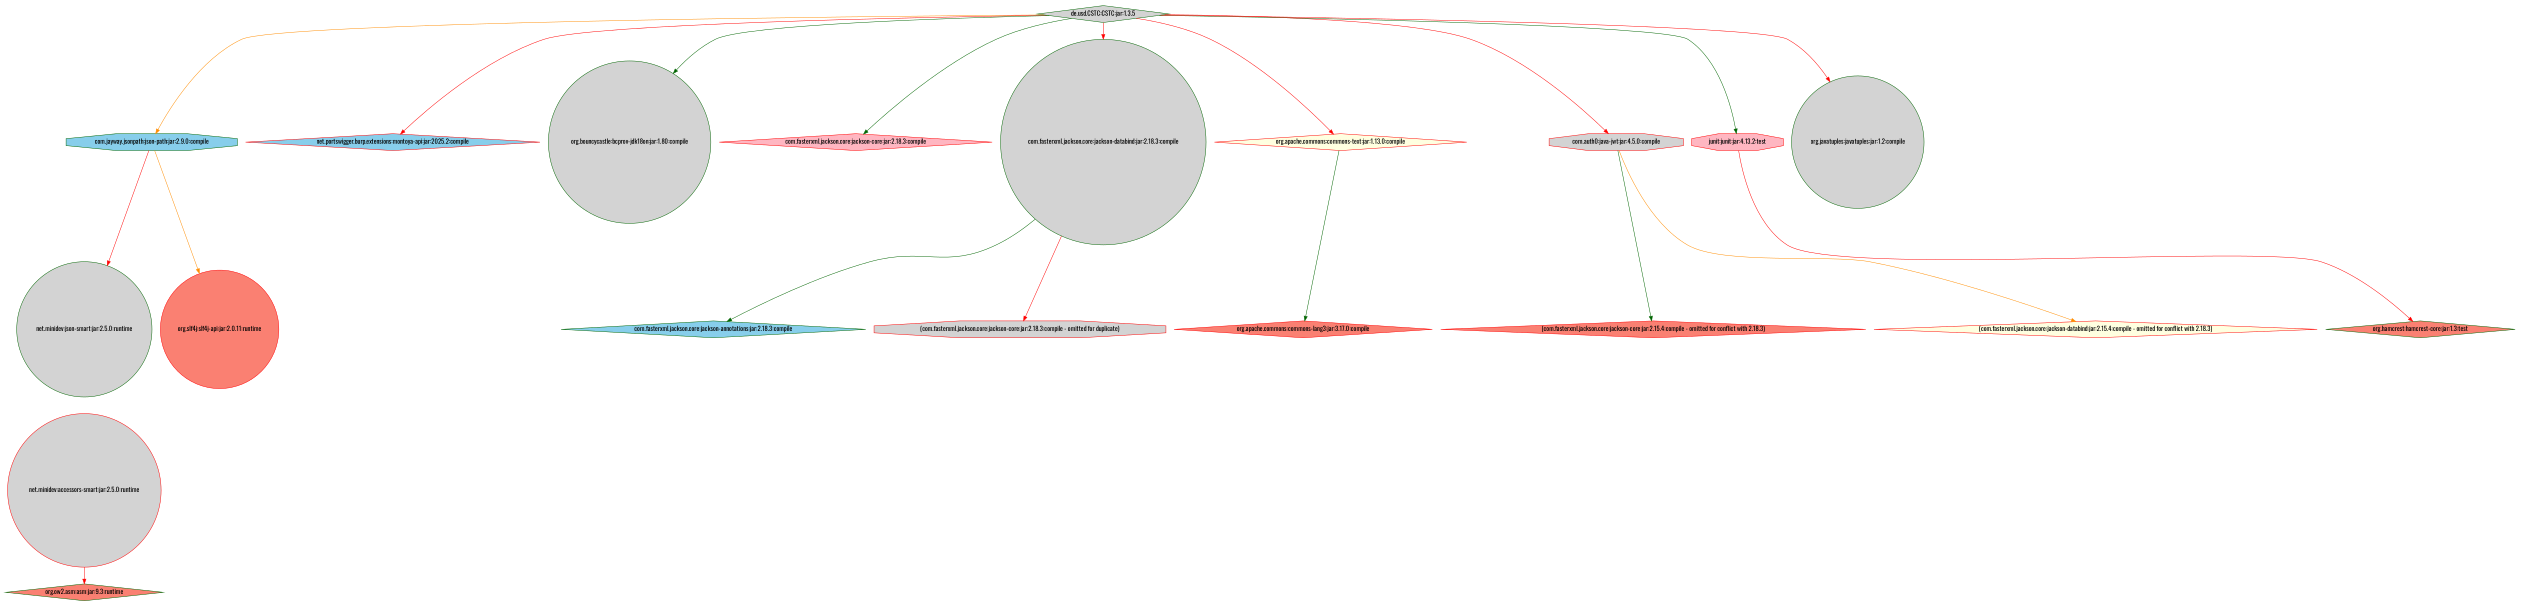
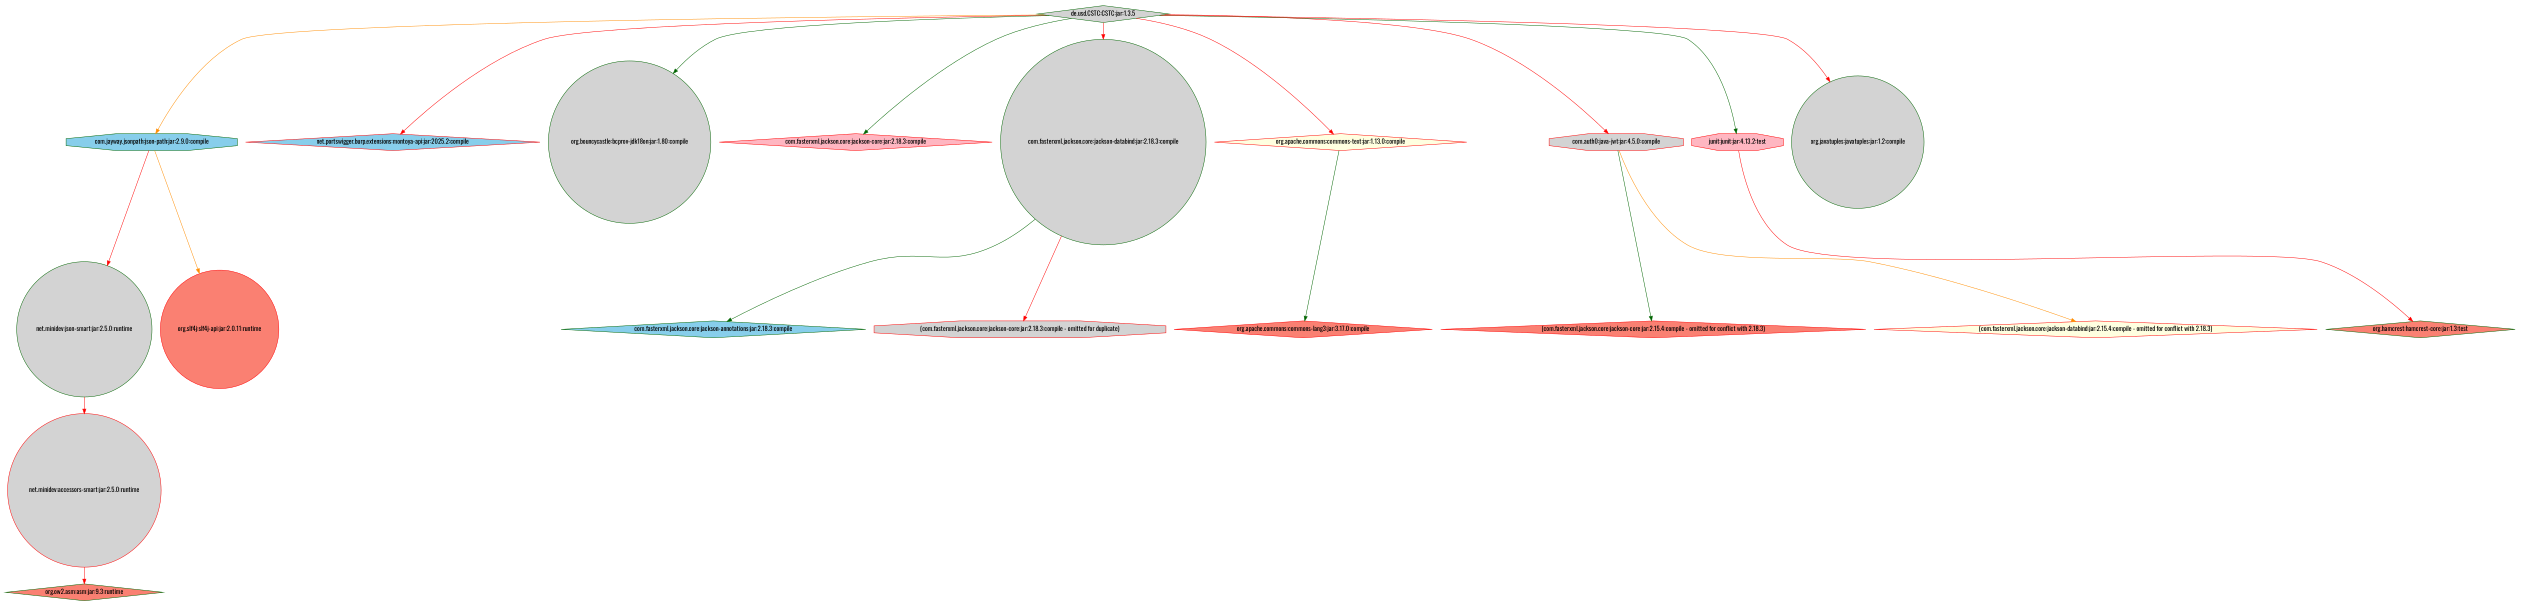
none -> (84, 403)
